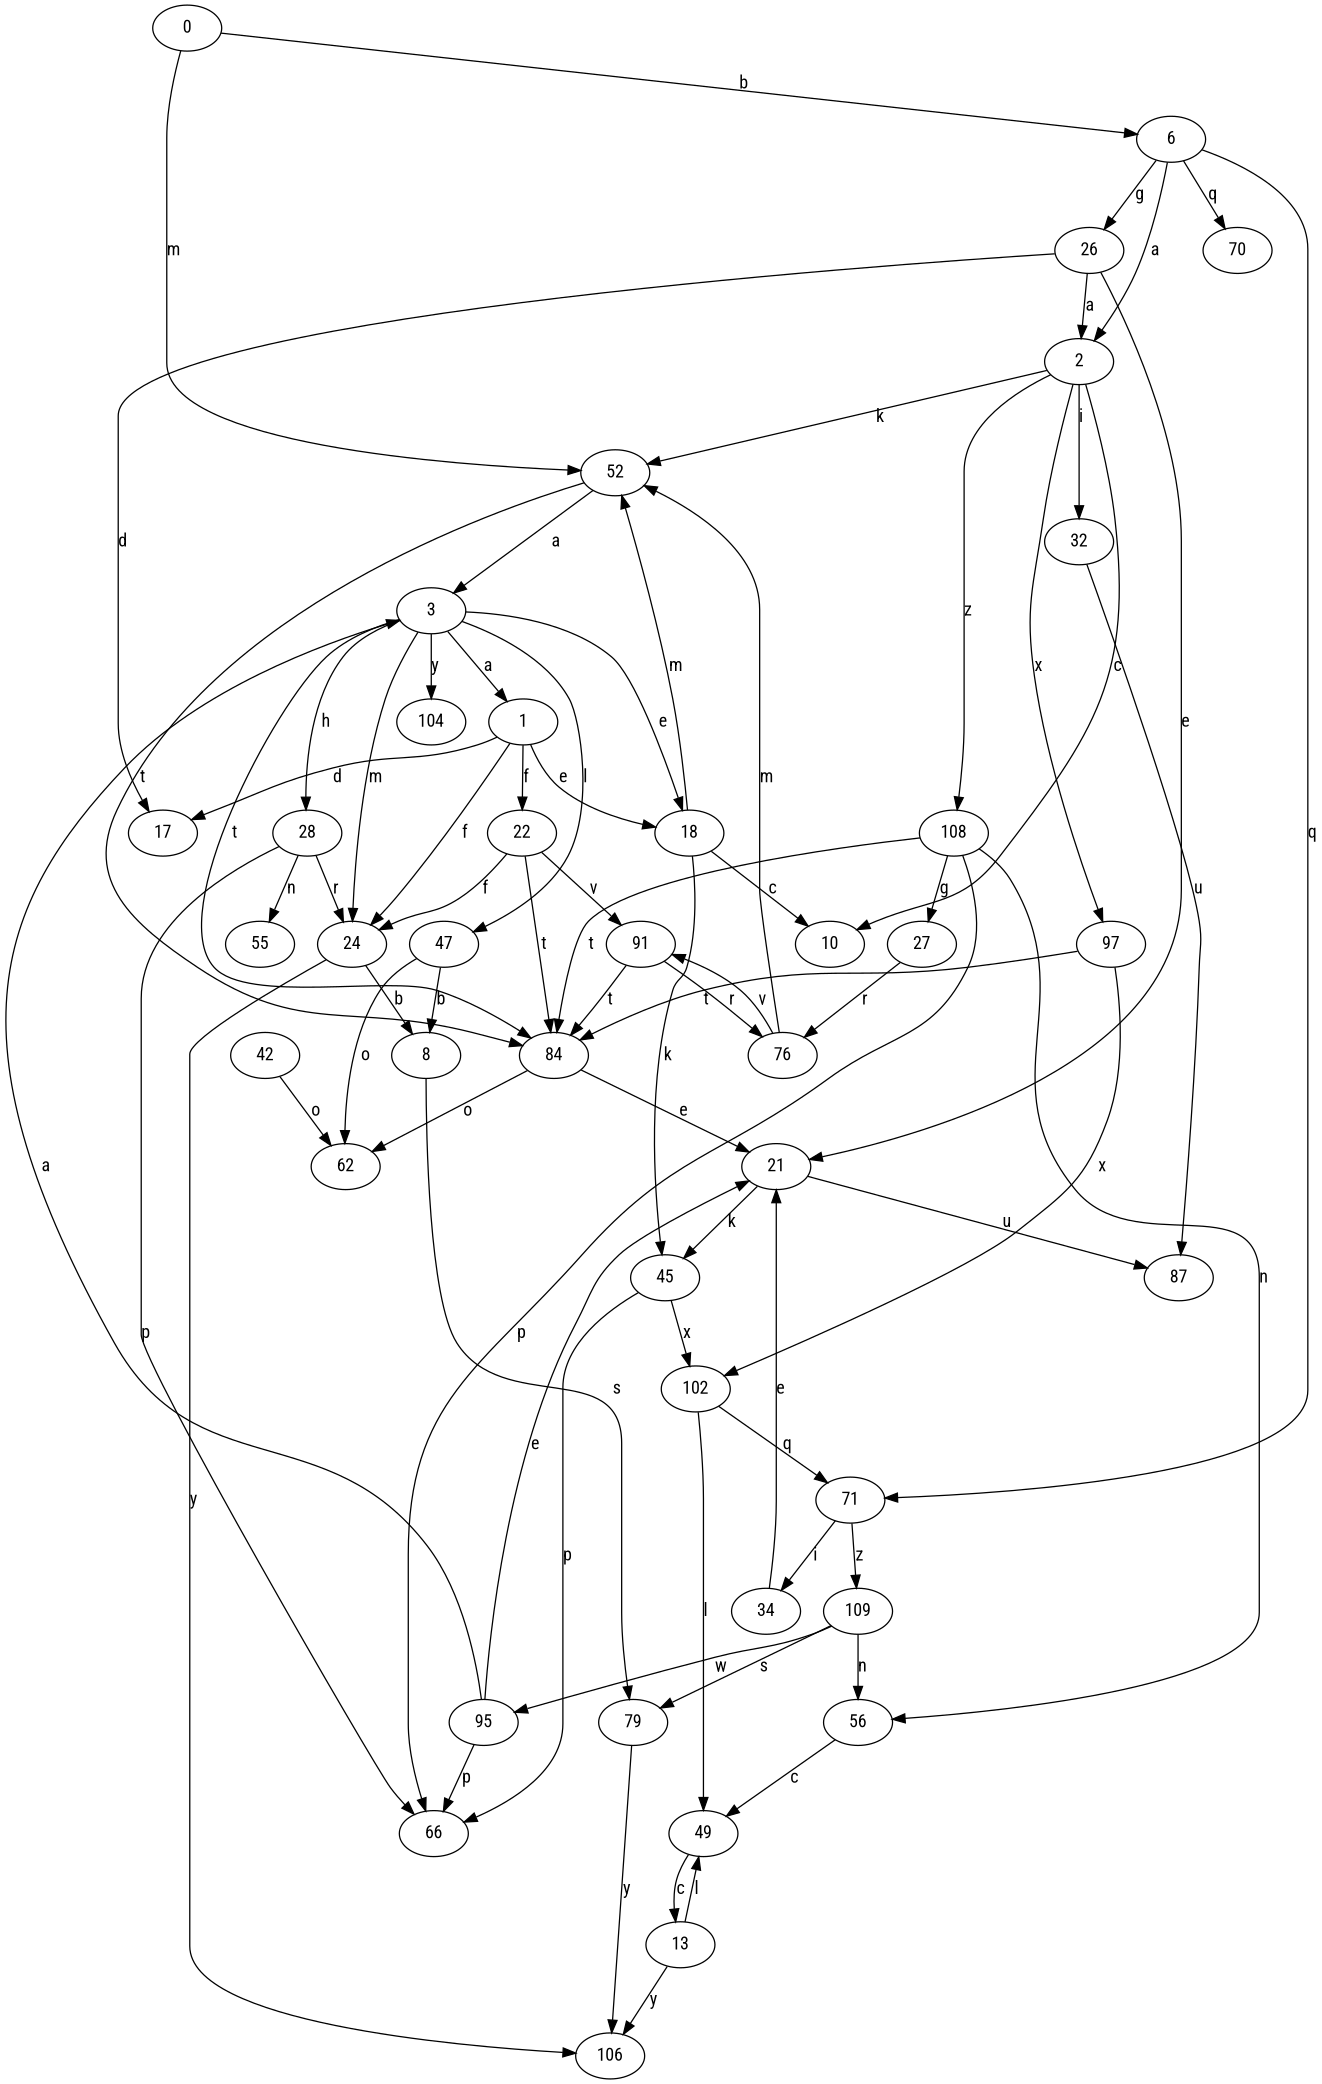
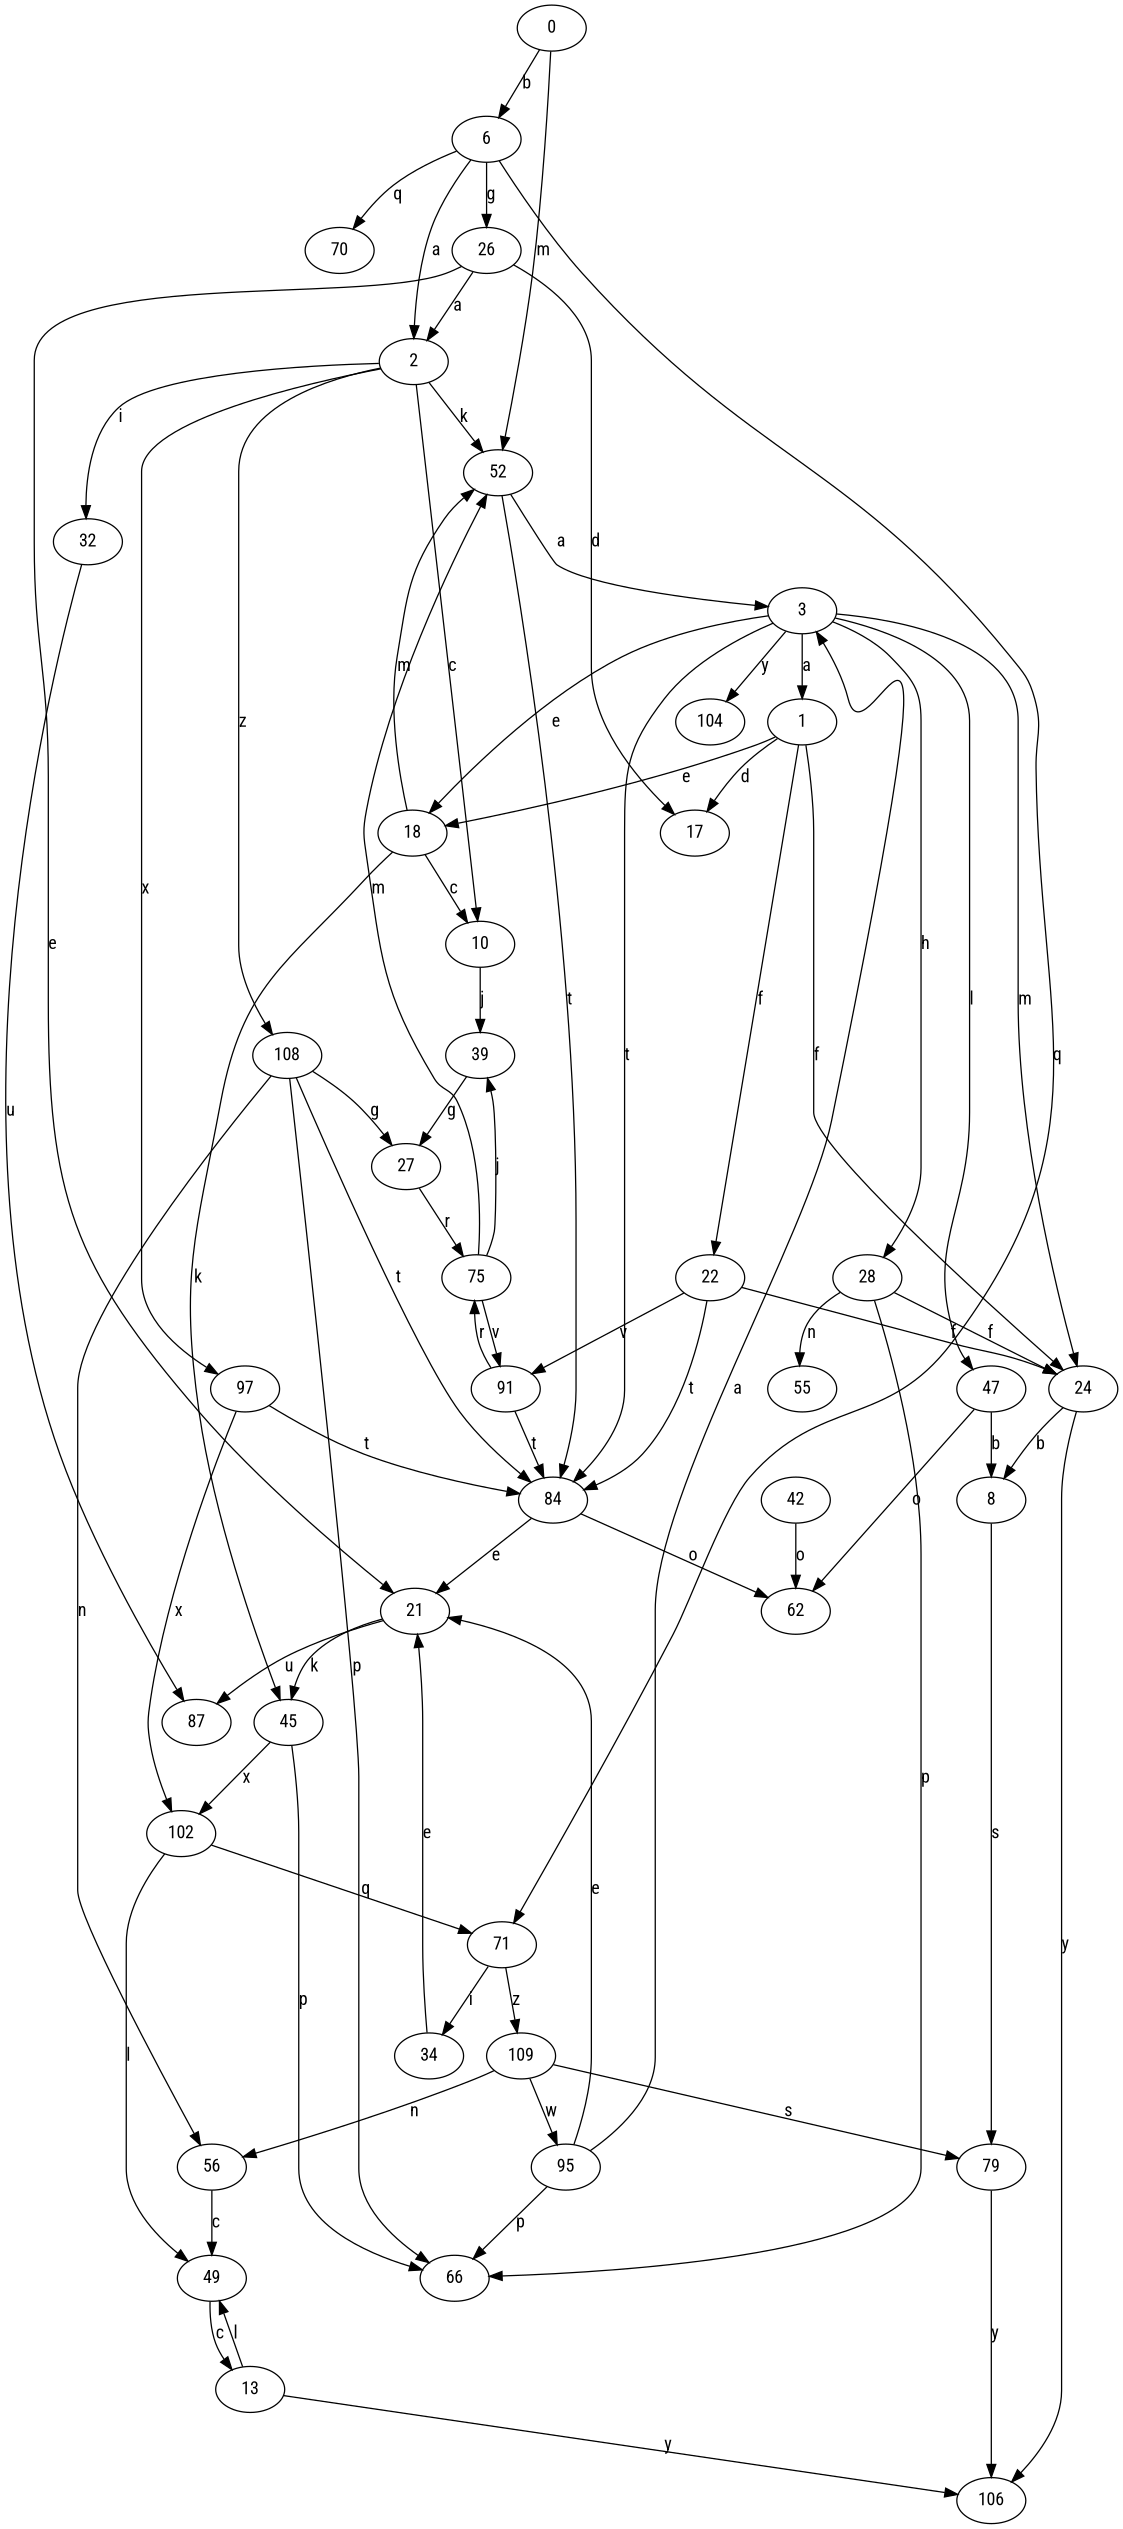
(336, 889) -> (991, 1333)
none -> (480, 1055)
(783, 1055) -> (476, 1278)
